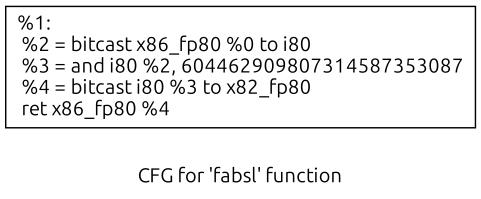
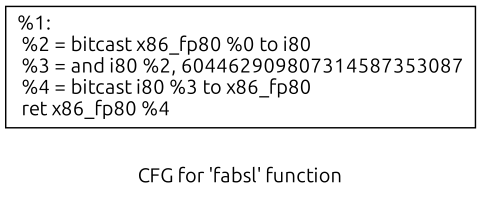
(165, 88) -> (165, 88)
